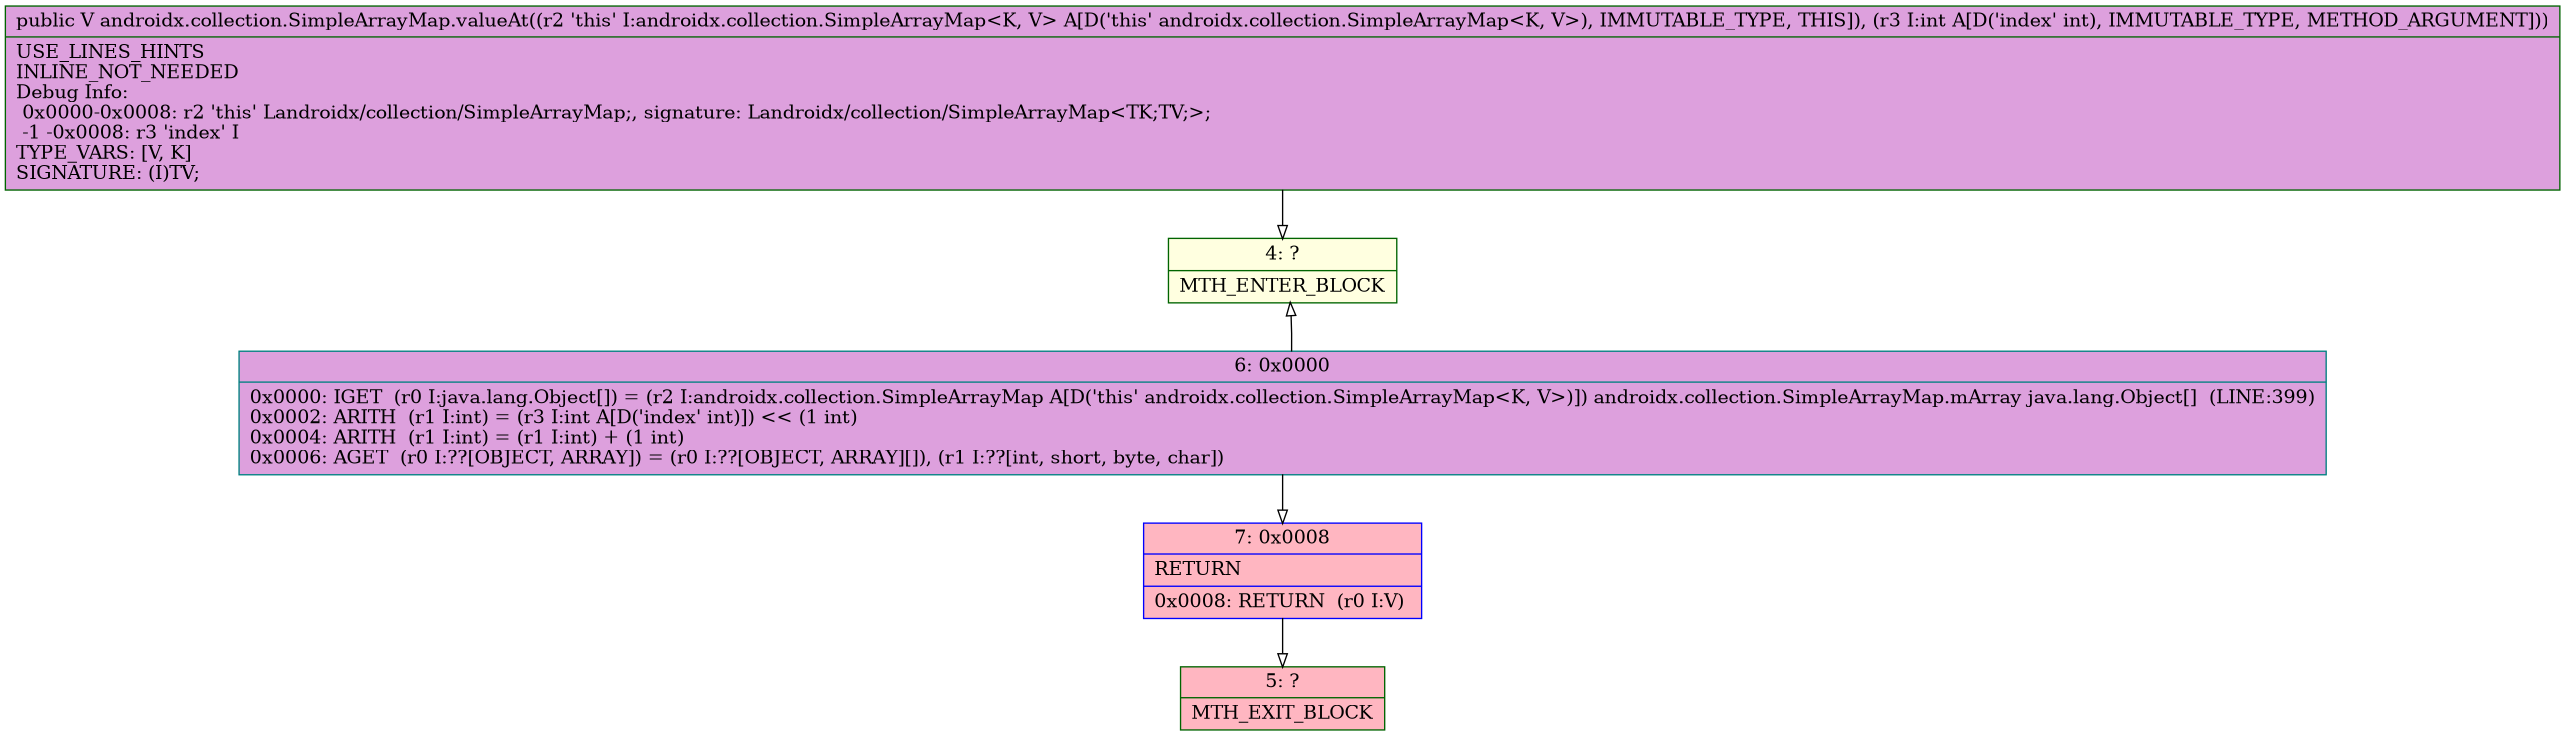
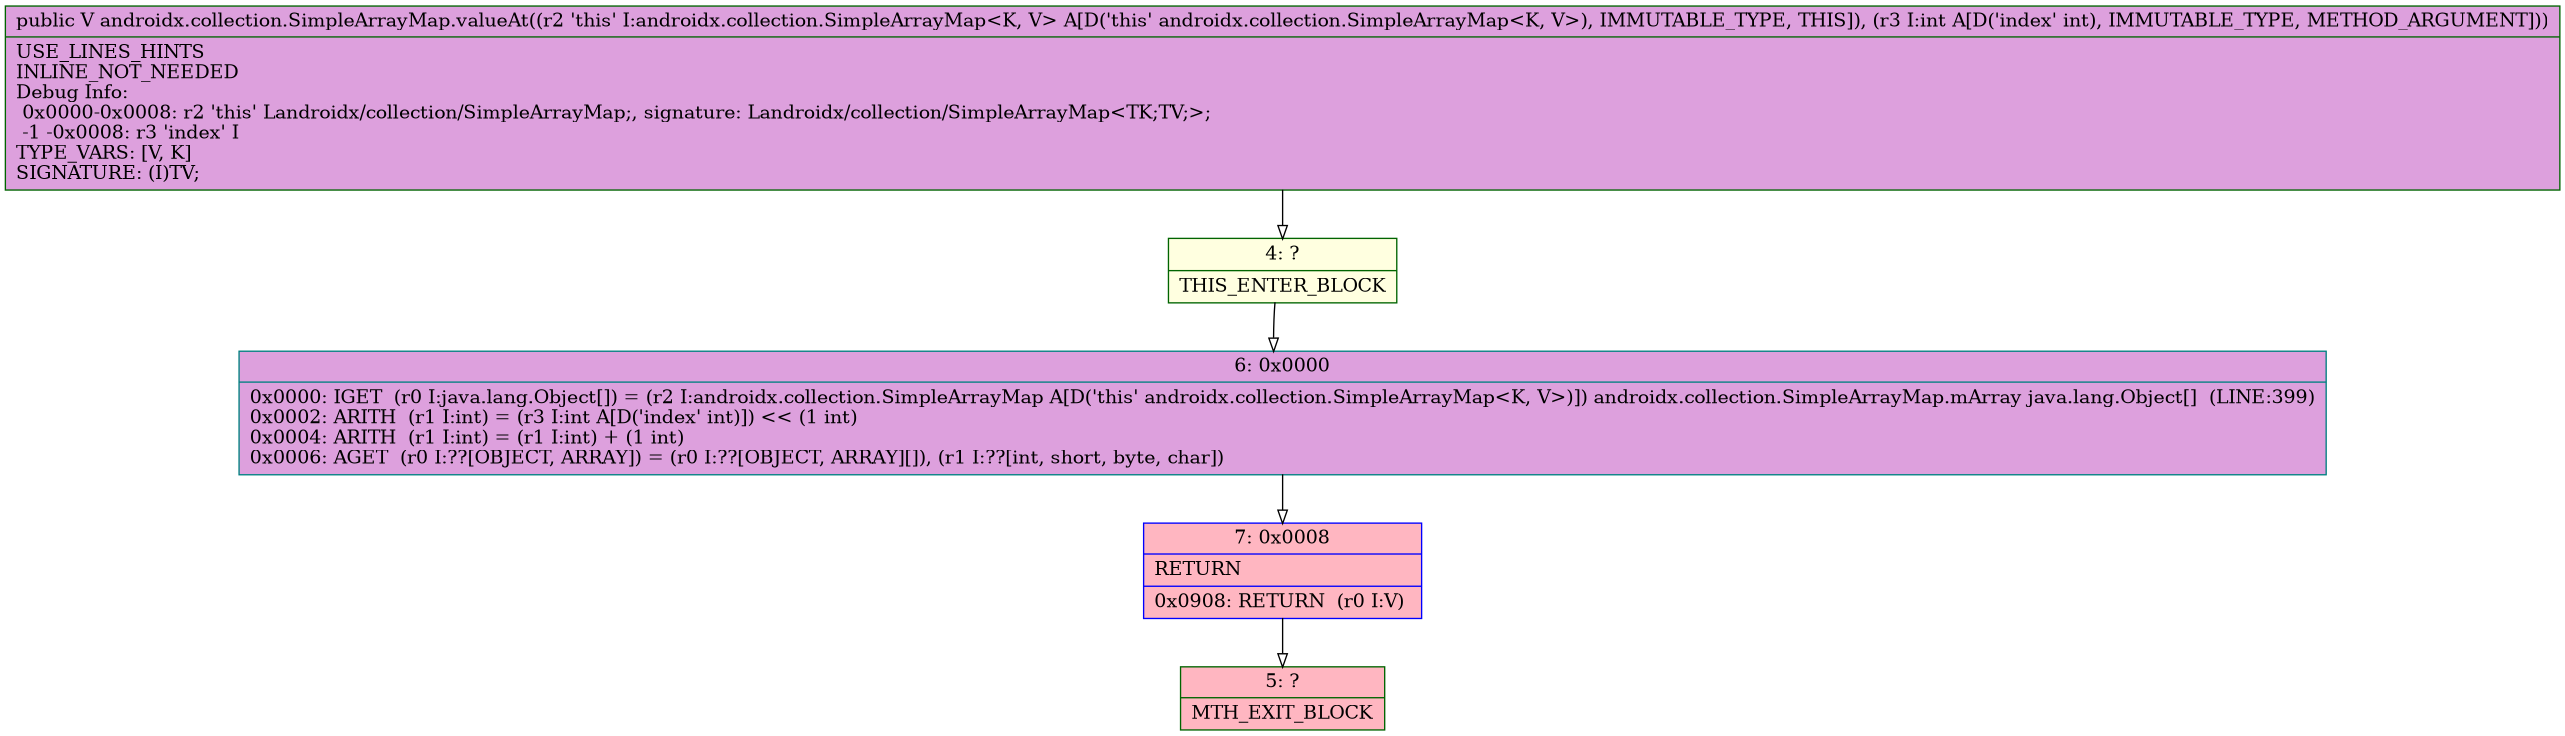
(1283, 286) -> (1283, 286)
(1292, 334) -> (1274, 320)
(1283, 602) -> (1283, 602)
